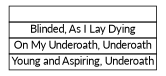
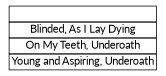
(83, 46) -> (83, 46)
